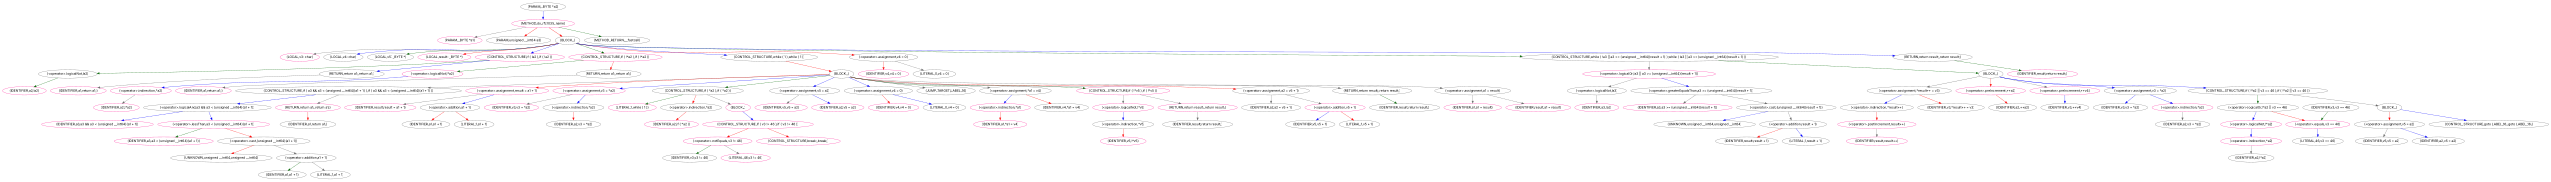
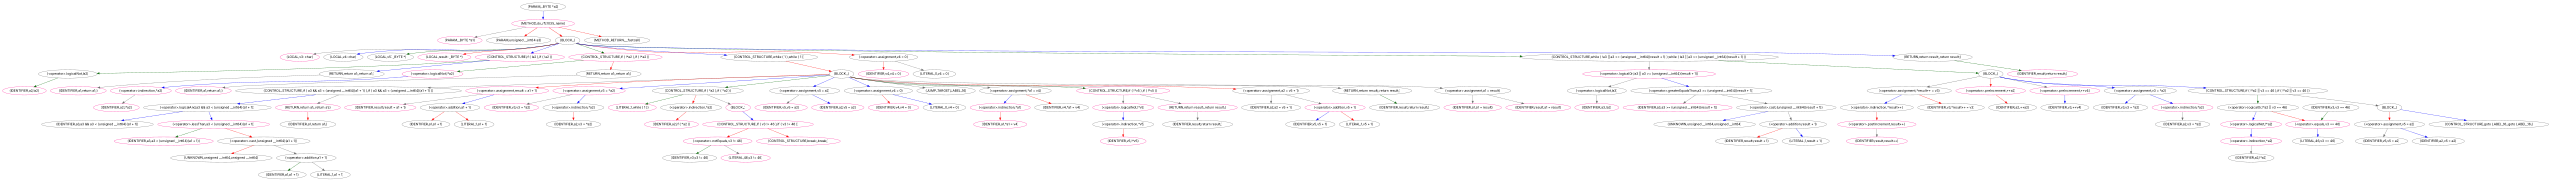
(579, 32) -> (579, 32)
(97, 124) -> (97, 124)
